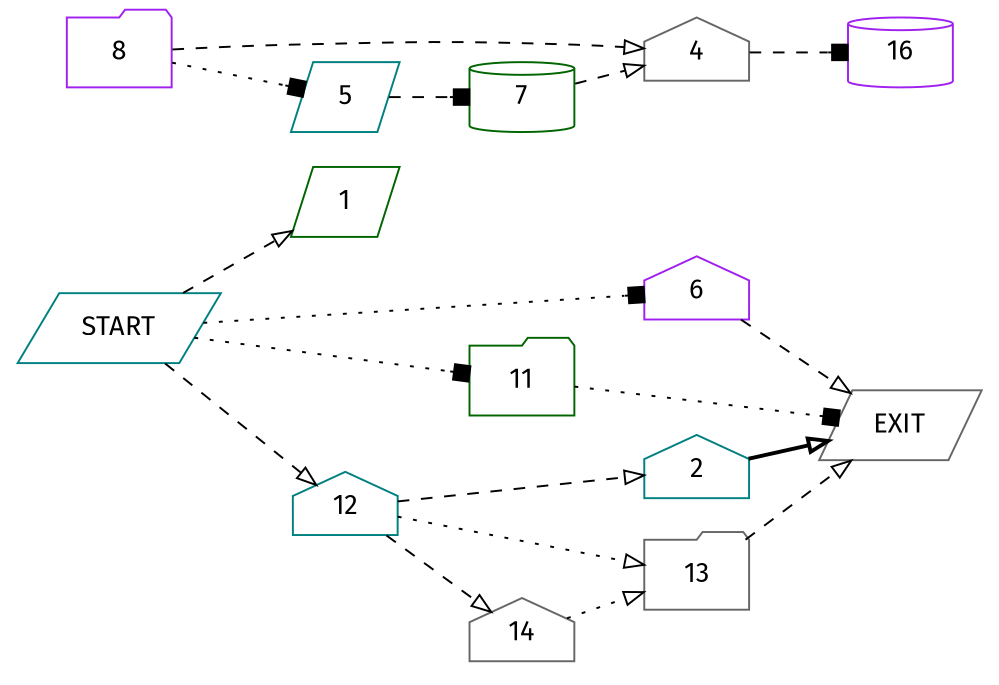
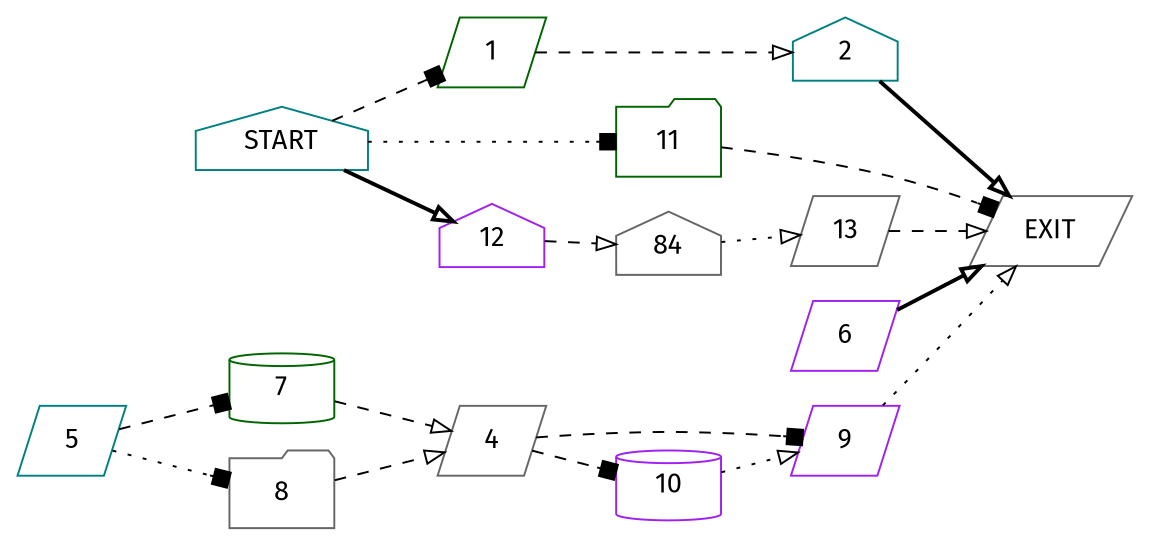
(119, 52) -> (282, 493)
(697, 52) -> (492, 441)
(900, 52) -> (669, 485)
(229, 74) -> (161, 463)
(229, 267) -> (378, 101)
(697, 291) -> (845, 336)
(414, 309) -> none
(119, 328) -> (282, 142)
(788, 351) -> (930, 293)
(697, 401) -> (851, 168)
(233, 418) -> (390, 192)
none -> (845, 441)
(511, 489) -> (654, 52)
(345, 507) -> (492, 239)
(511, 539) -> none
(697, 575) -> (845, 231)
(522, 633) -> (669, 247)
